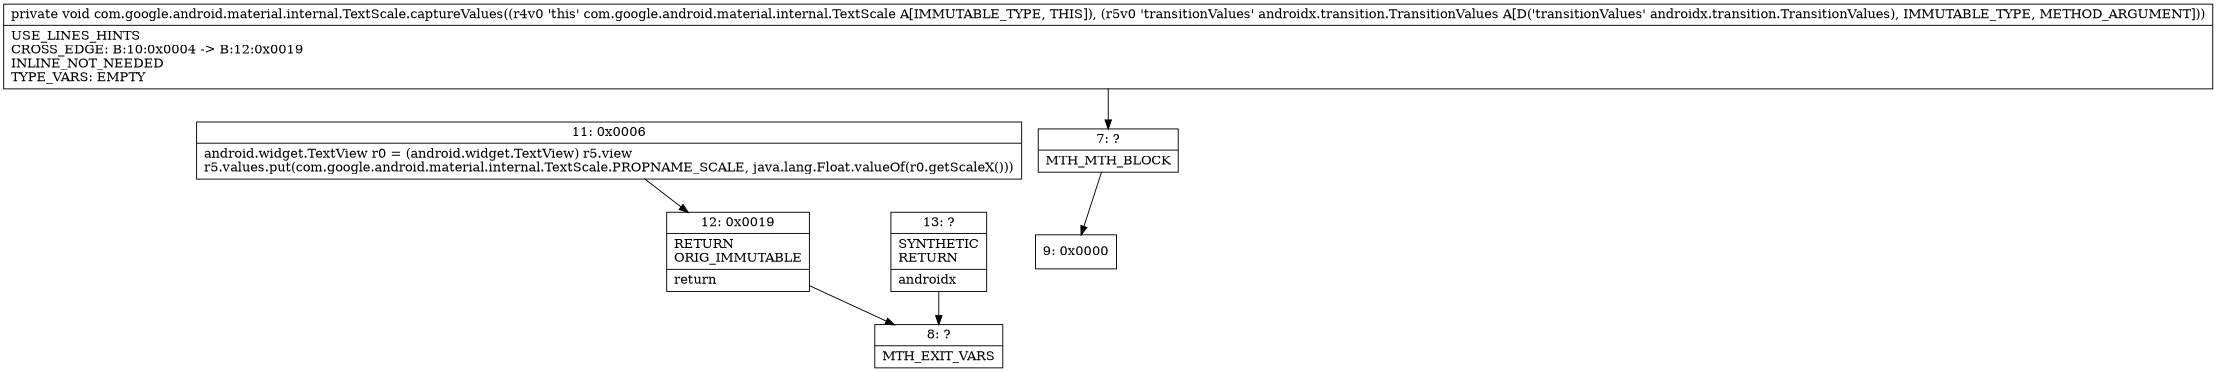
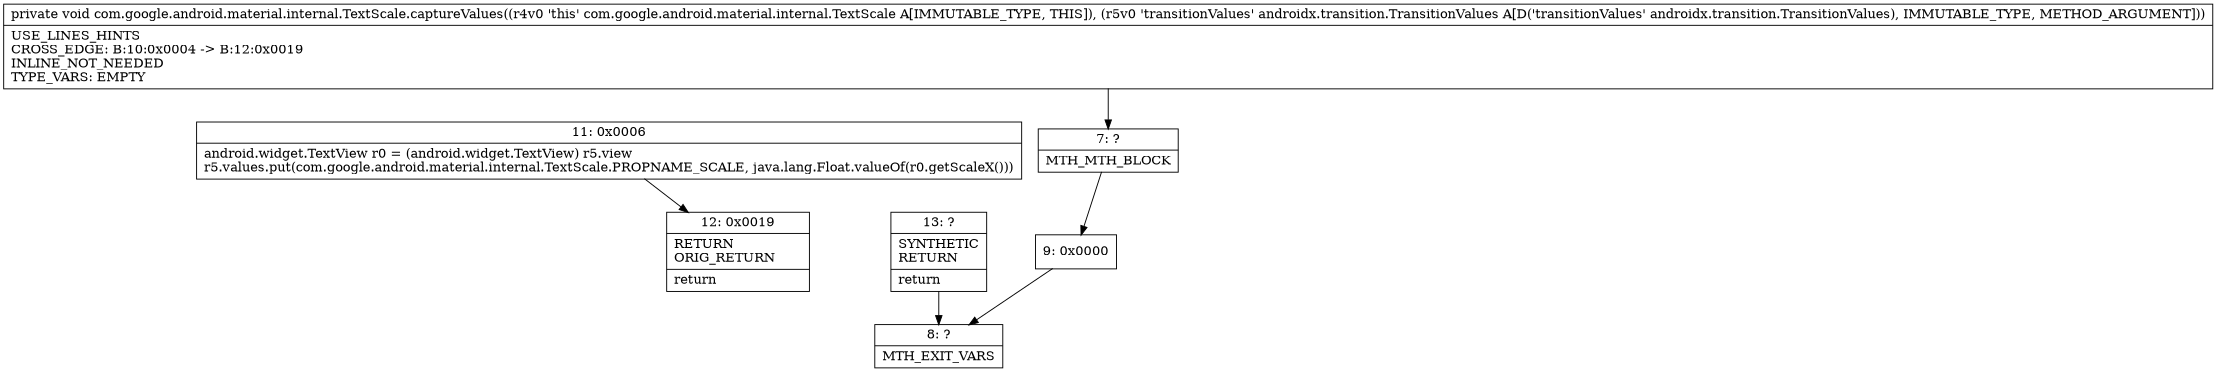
(738, 258) -> (725, 258)
(928, 280) -> (919, 280)
(848, 303) -> (1015, 294)
